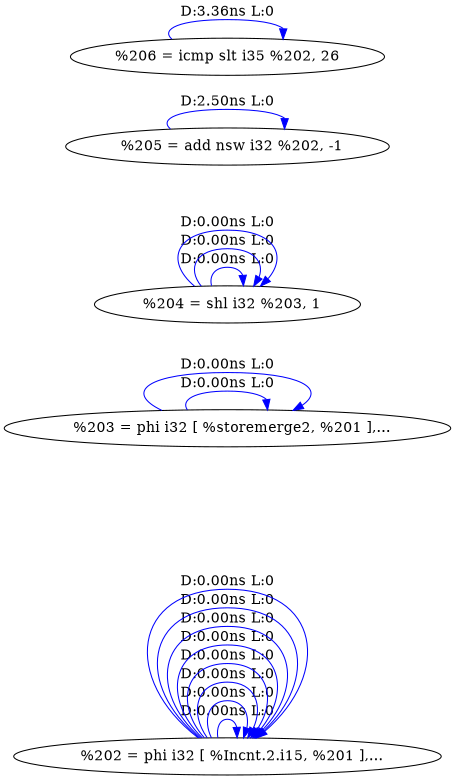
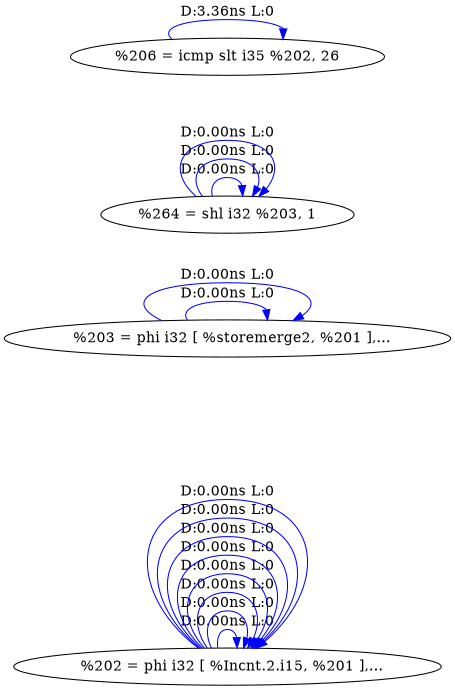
(227, 147) -> none
(227, 304) -> (227, 215)
